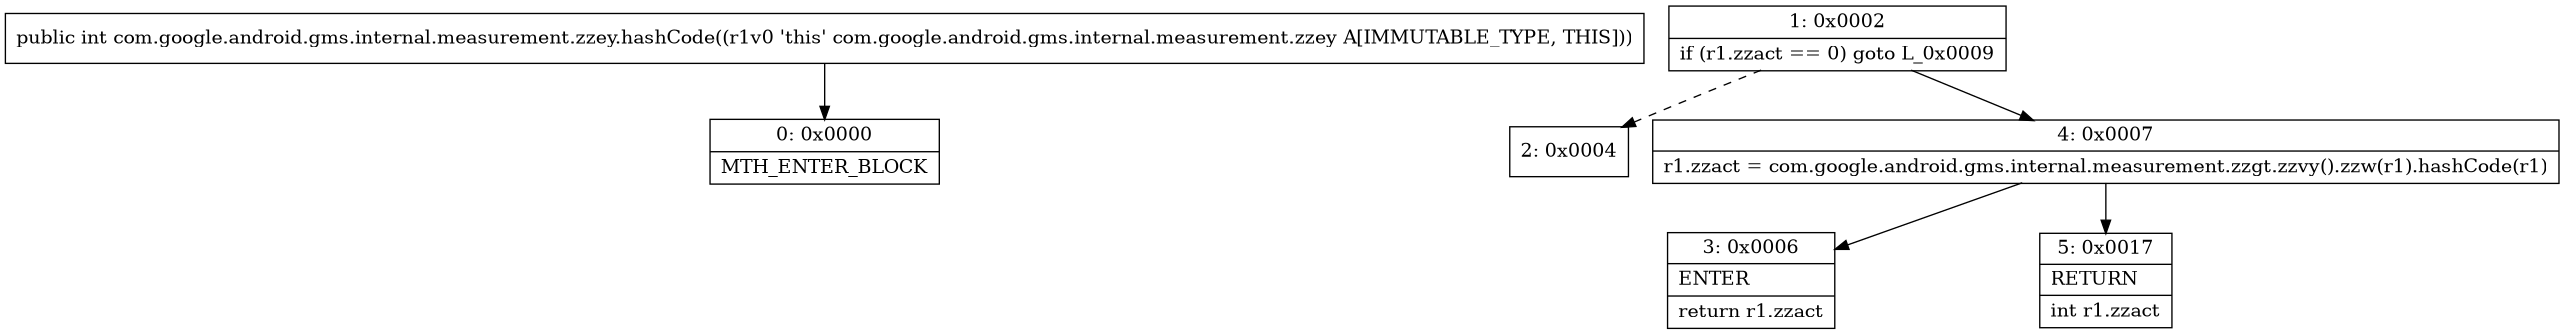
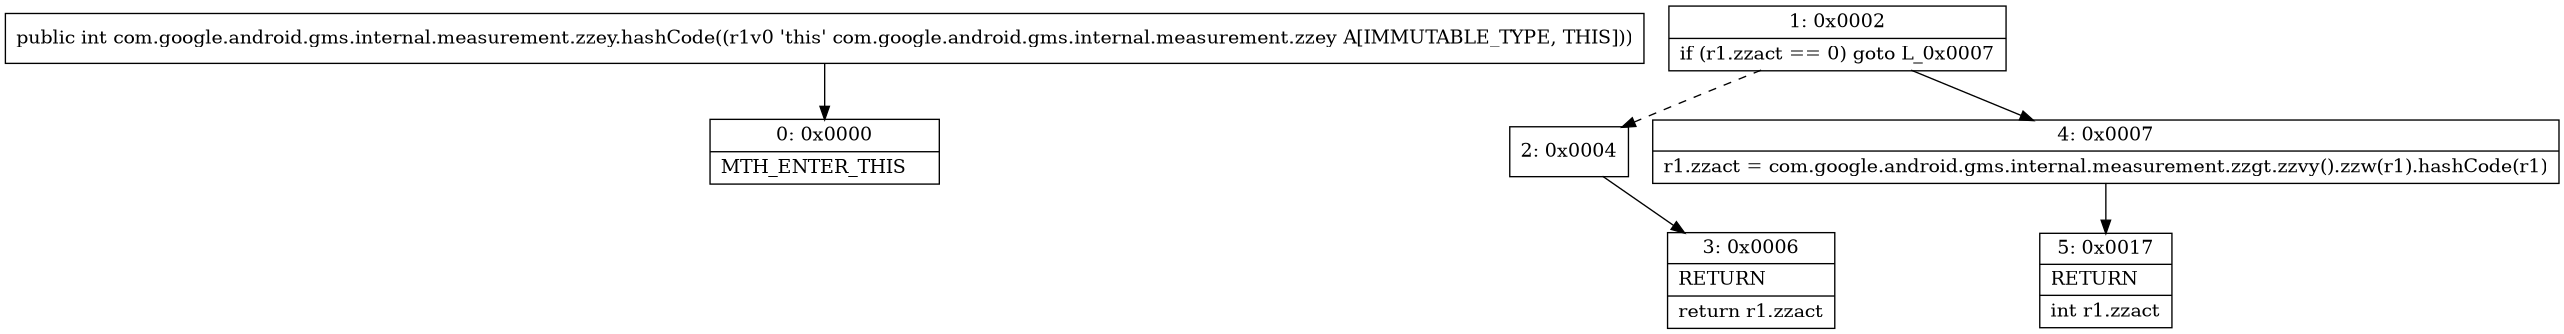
(1837, 54) -> (1837, 54)
(825, 167) -> (814, 167)
(1935, 214) -> (1638, 201)
(1714, 279) -> (1722, 279)
